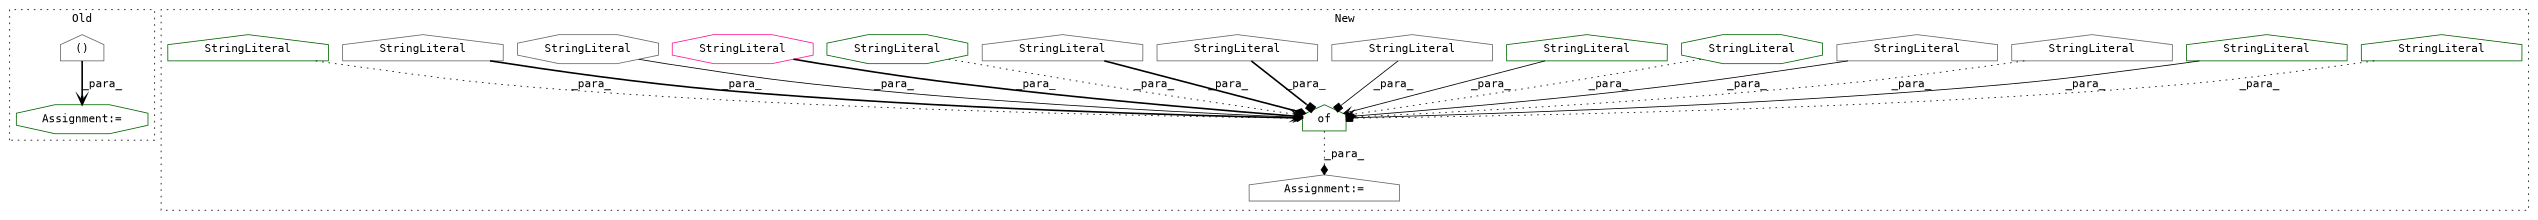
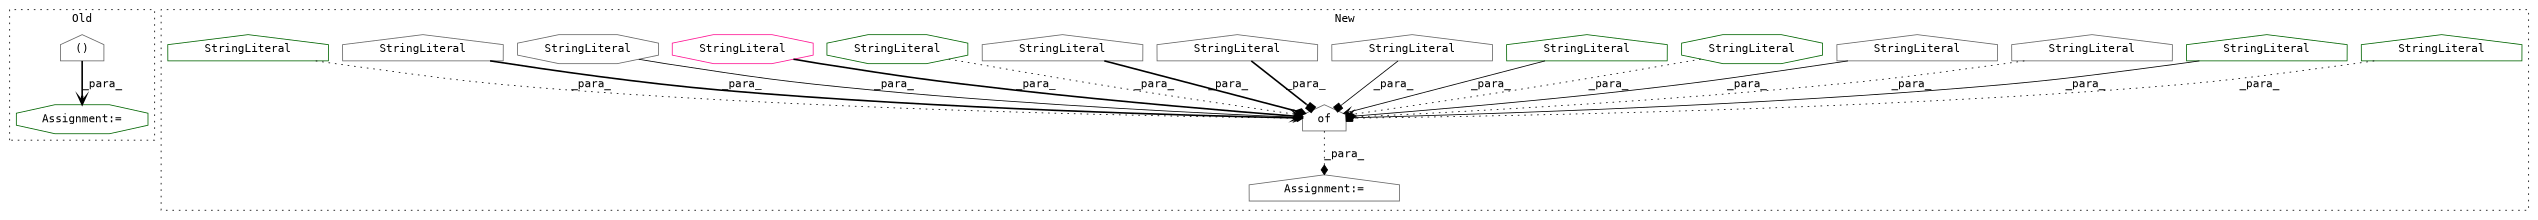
(1324, 119) -> (1324, 119)
